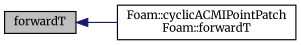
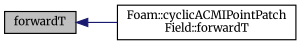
(207, 22) -> (207, 22)
